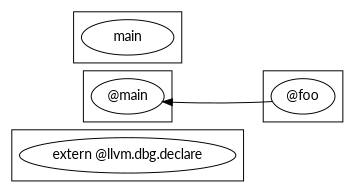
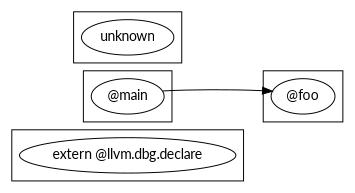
(128, 37) -> (128, 37)
(223, 103) -> (212, 90)
